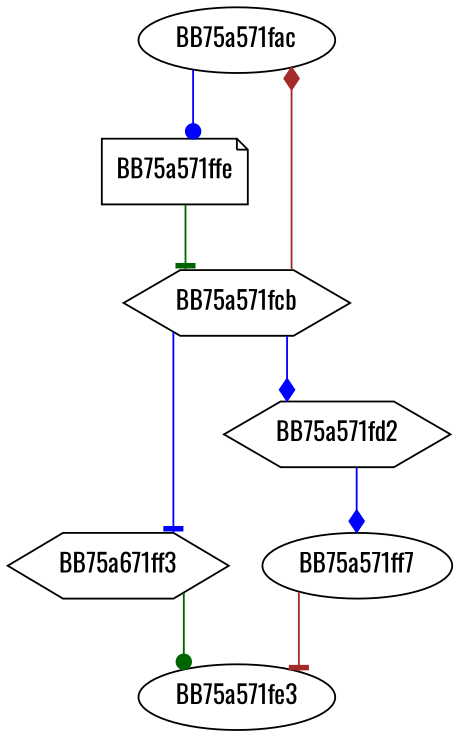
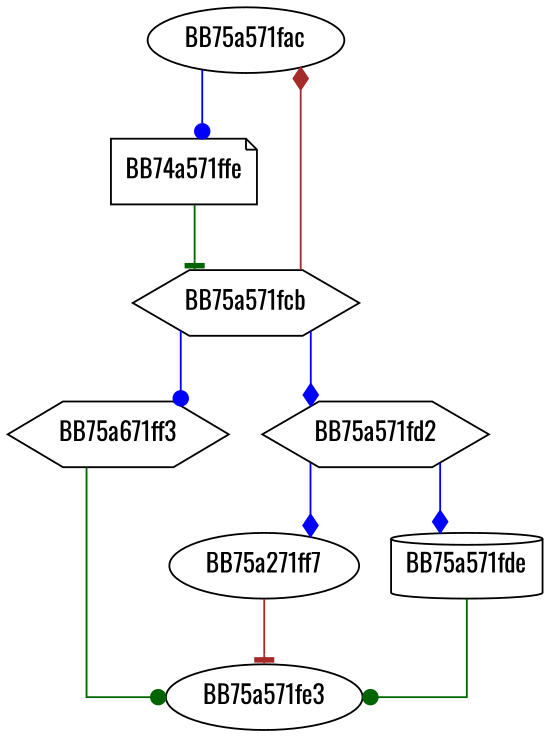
(175, 172) -> (184, 172)
(173, 428) -> (181, 361)
(357, 566) -> (264, 566)
none -> (467, 566)
